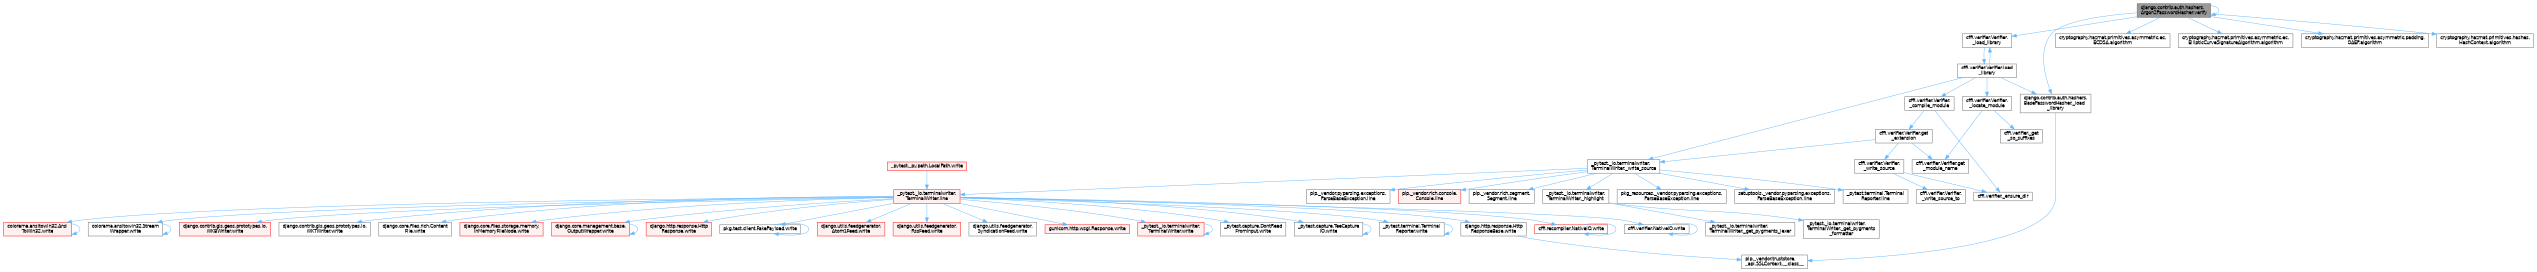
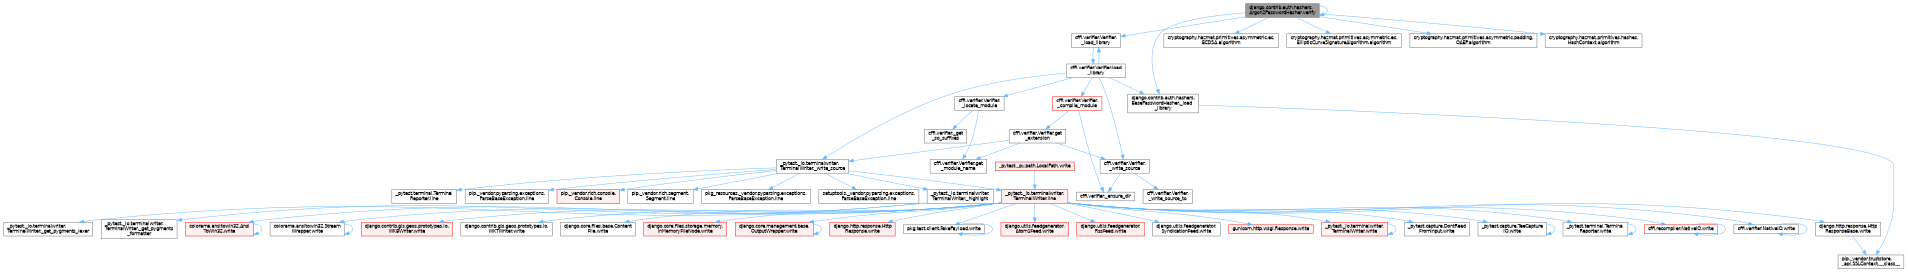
(1929, 103) -> (1077, 103)
none -> (1113, 116)
(415, 229) -> (598, 229)
